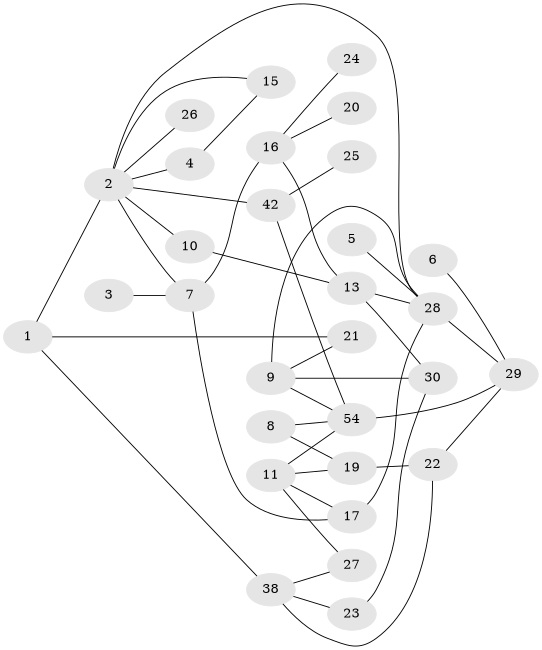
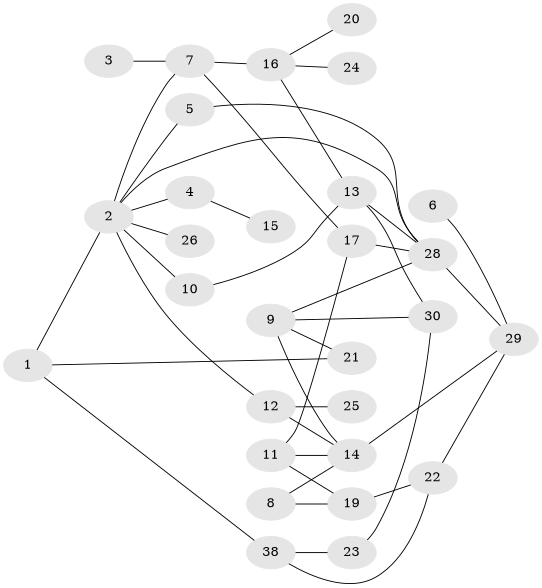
(161, 94) -> (148, 162)
(271, 205) -> (271, 407)
(352, 420) -> (352, 455)
(352, 565) -> none
